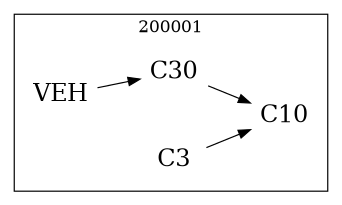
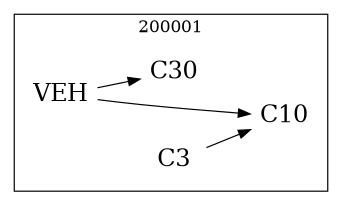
(224, 92) -> (168, 107)
